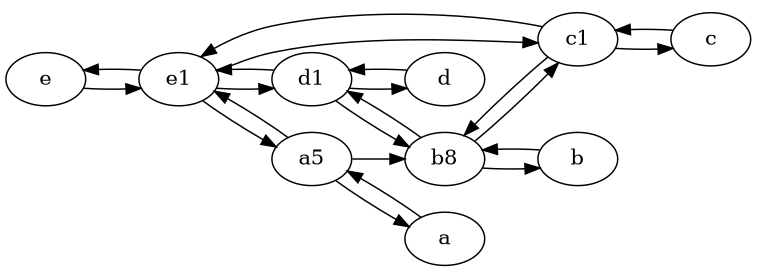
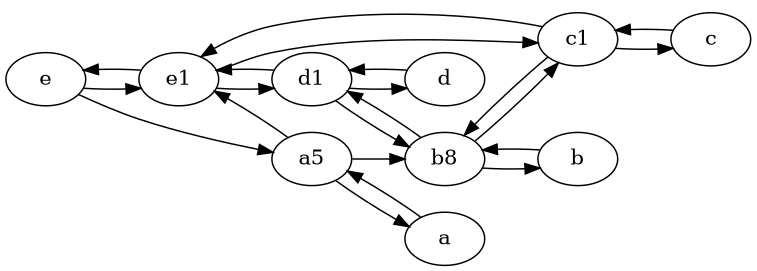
(233, 121) -> (167, 128)
